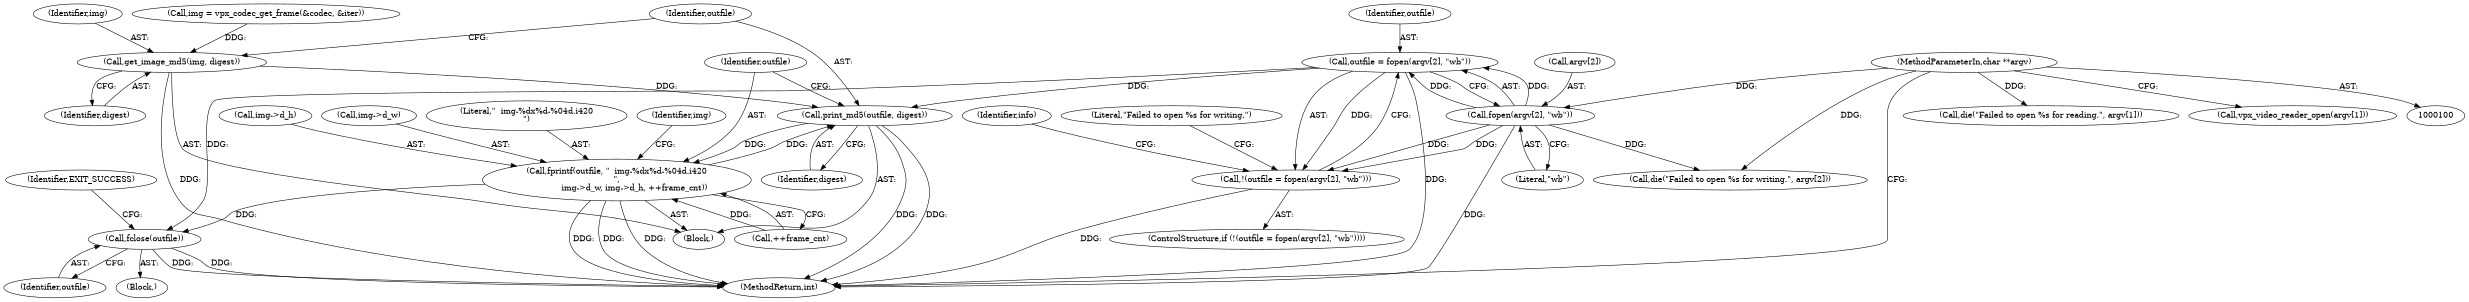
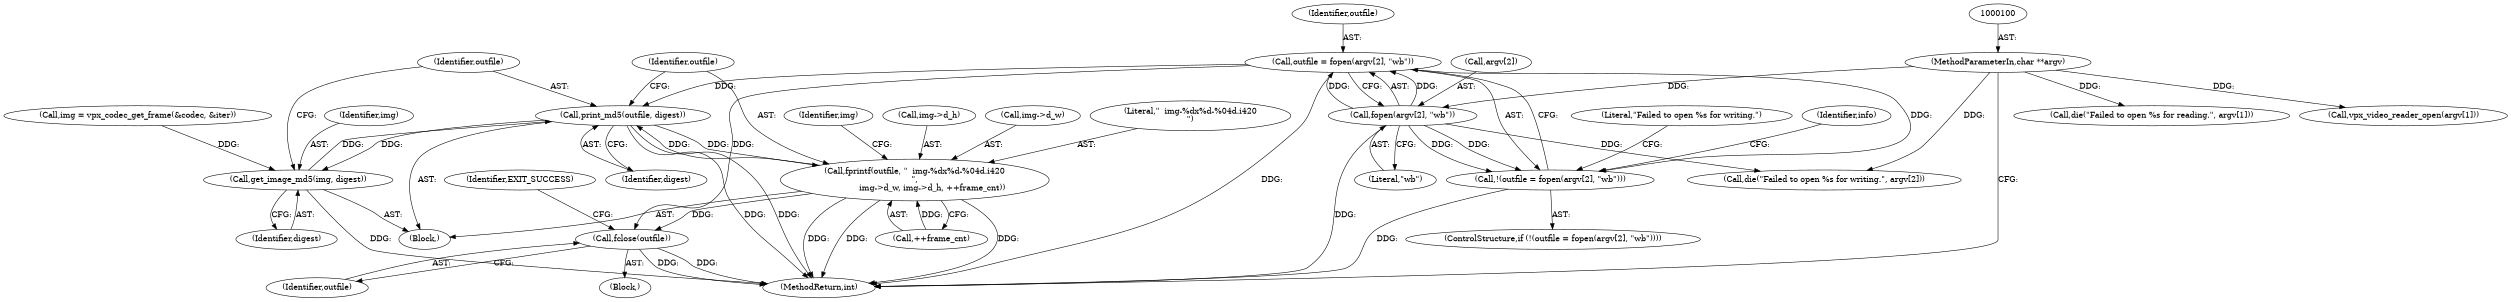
(2232, 79) -> (1998, 35)
(2149, 87) -> (2225, 87)
none -> (388, 139)
